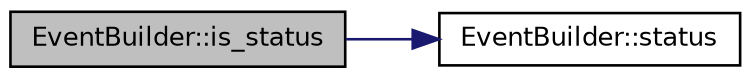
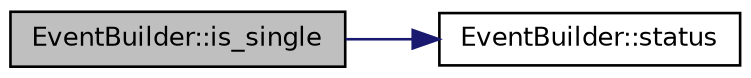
(178, 39) -> (178, 39)
